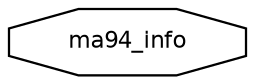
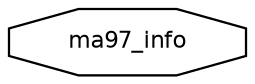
(128, 42) -> (128, 42)
